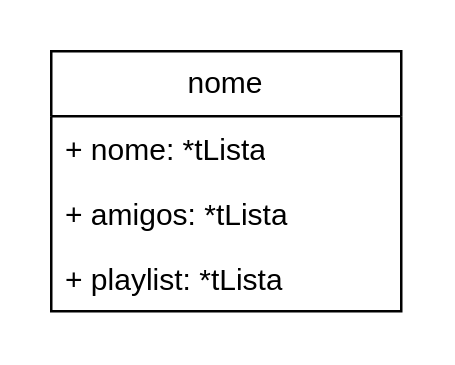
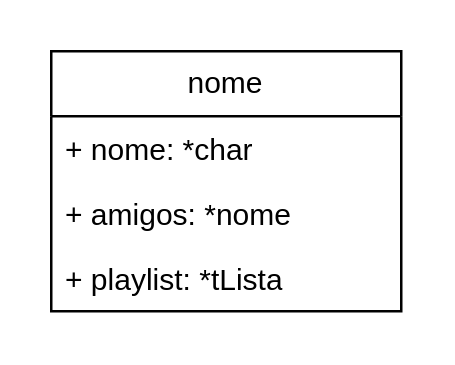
(177, 152) -> (164, 152)
(190, 217) -> (177, 217)
